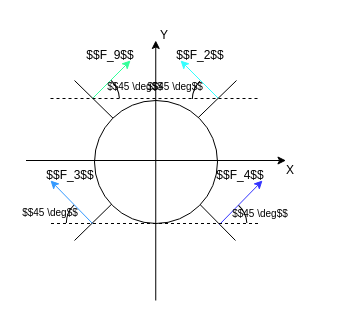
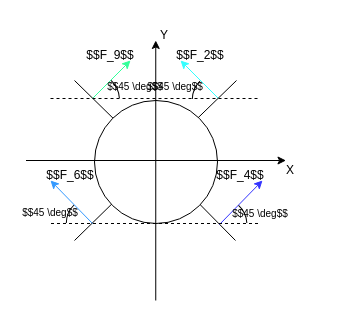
(71, 176) -> (71, 176)
